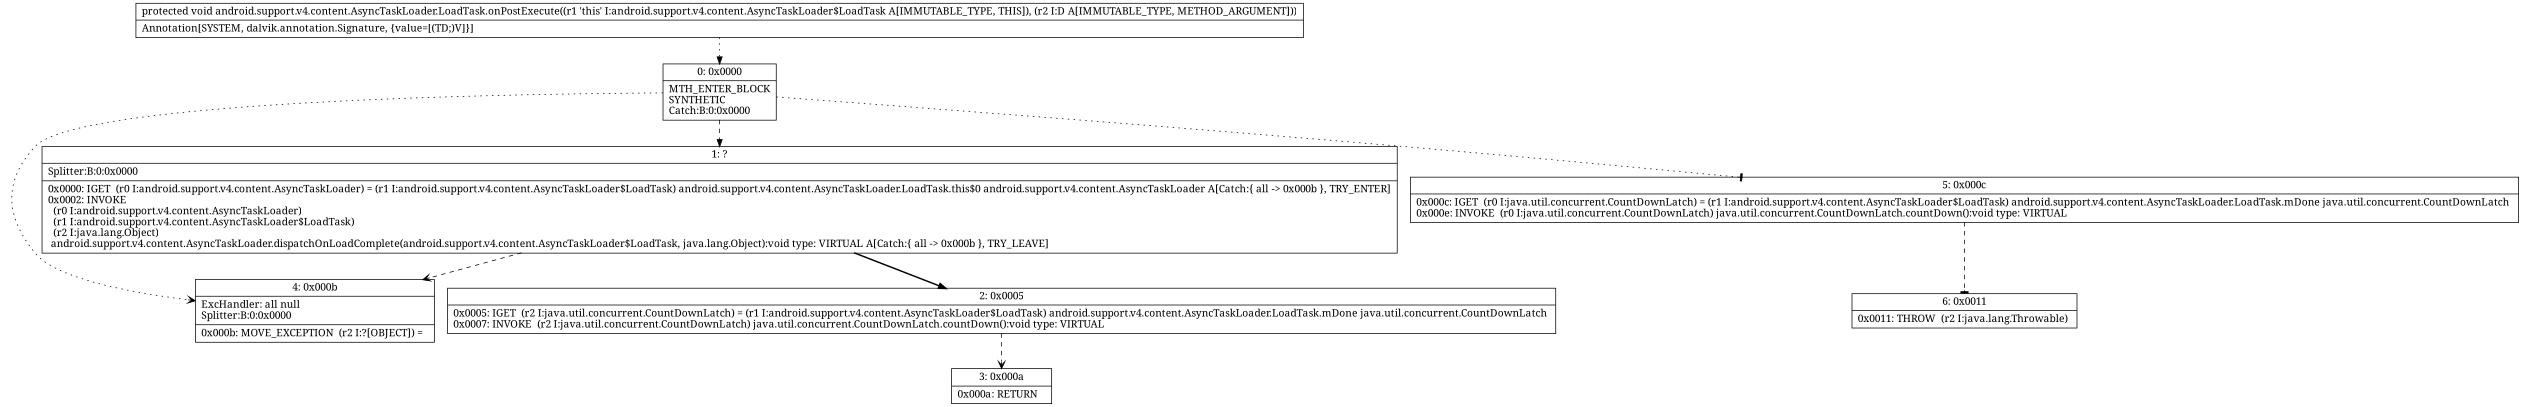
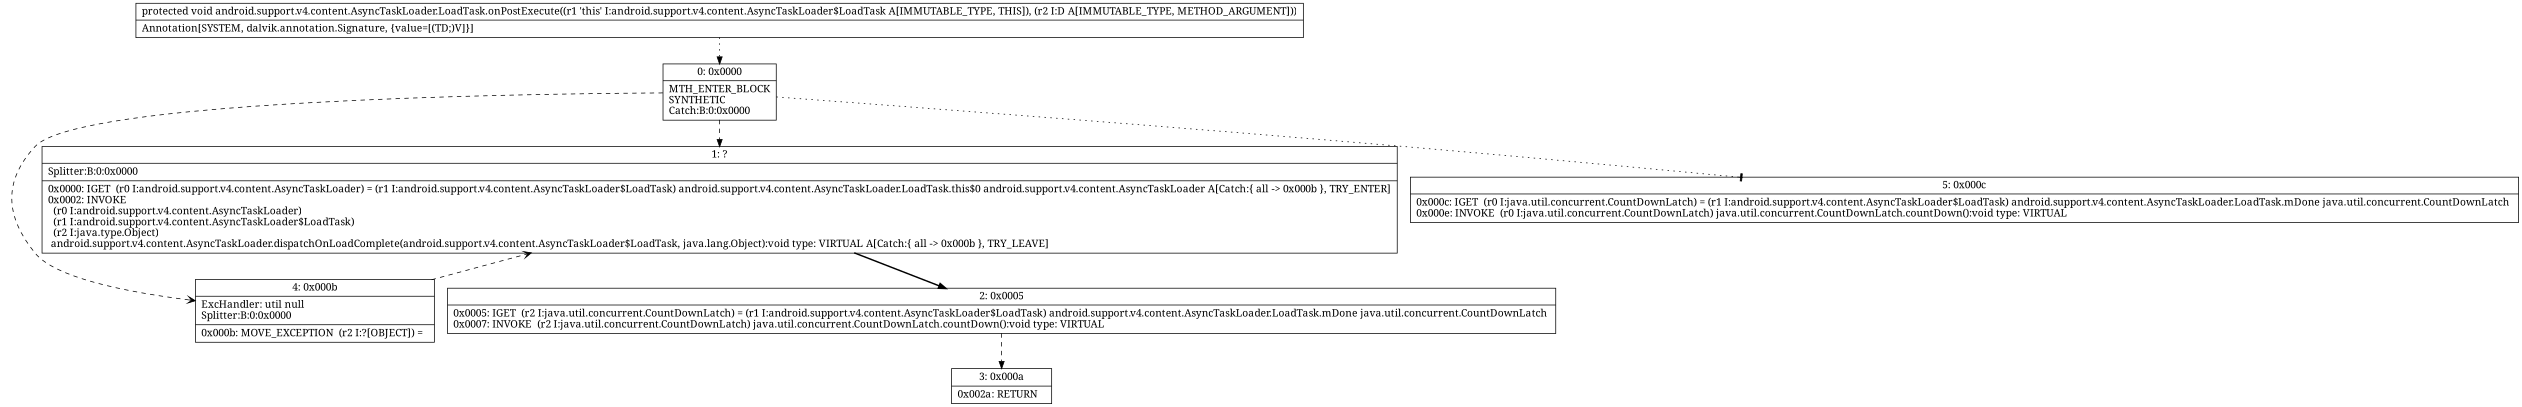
(206, 110) -> (206, 110)
(103, 233) -> (103, 233)
(476, 265) -> (478, 267)
(251, 305) -> (253, 305)
(1964, 311) -> none
(1002, 347) -> (1002, 347)
(1002, 395) -> (1002, 395)
